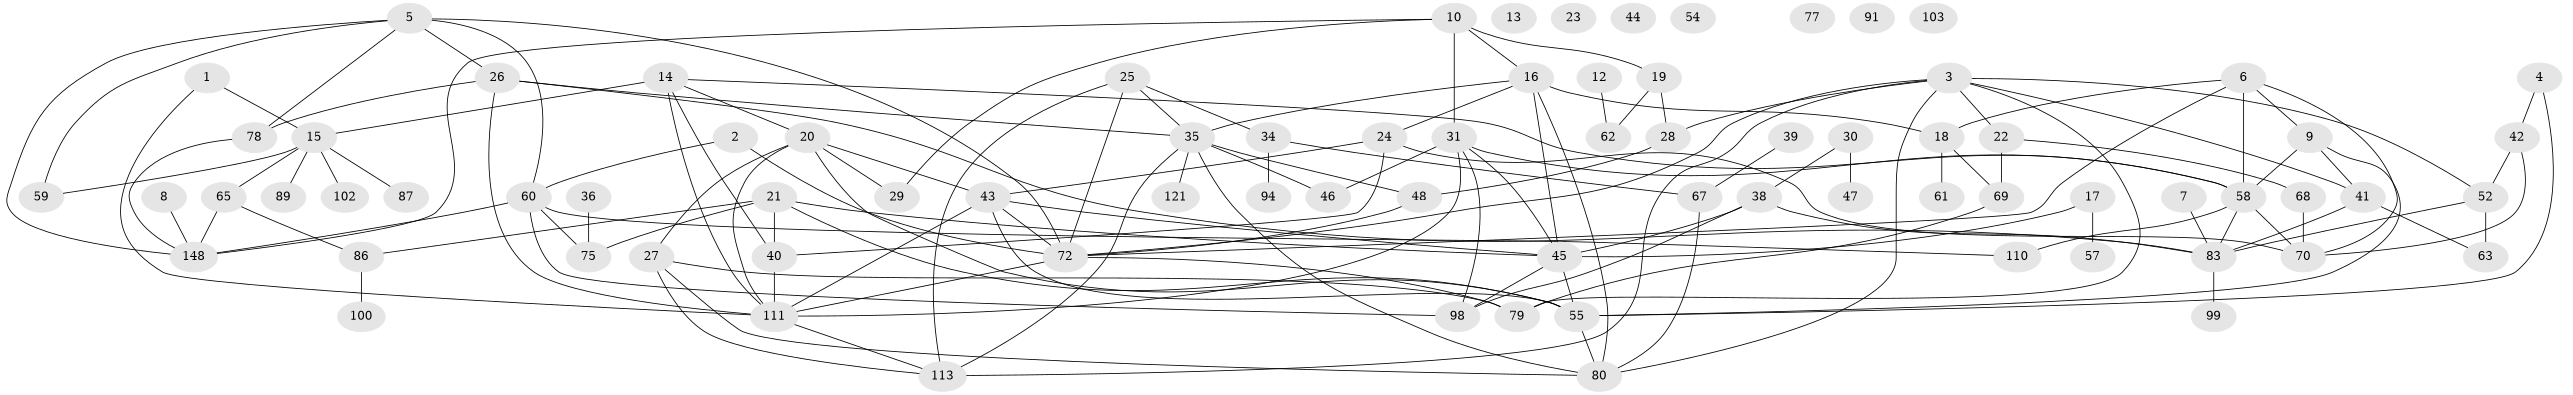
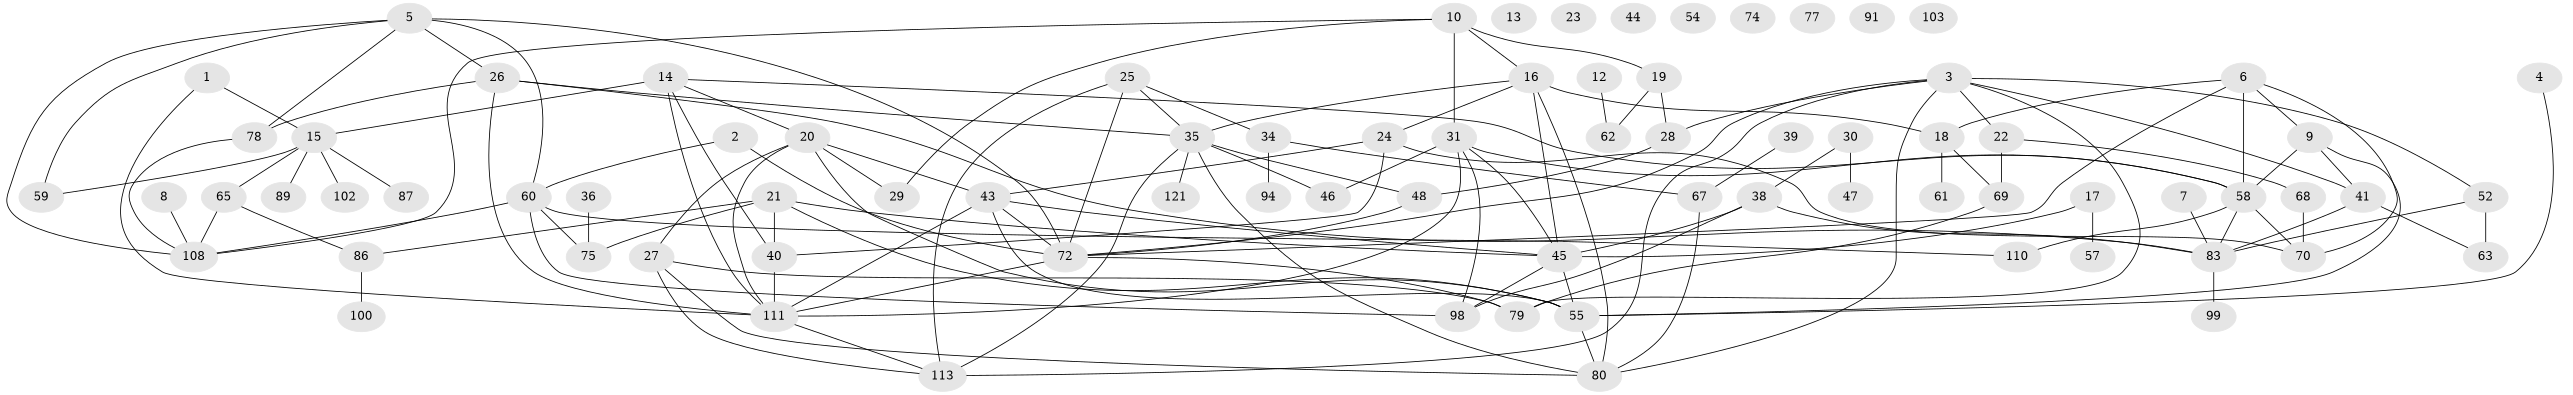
none -> (1753, 18)
(2517, 138) -> none
(194, 257) -> (194, 257)
